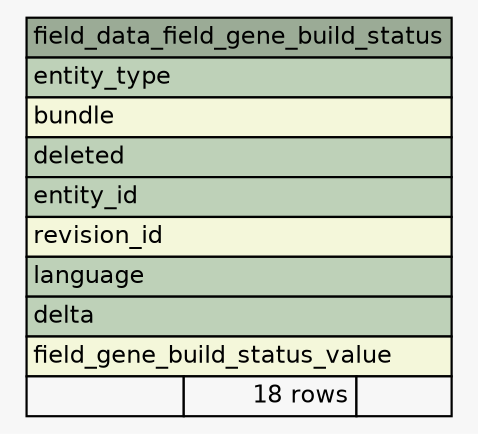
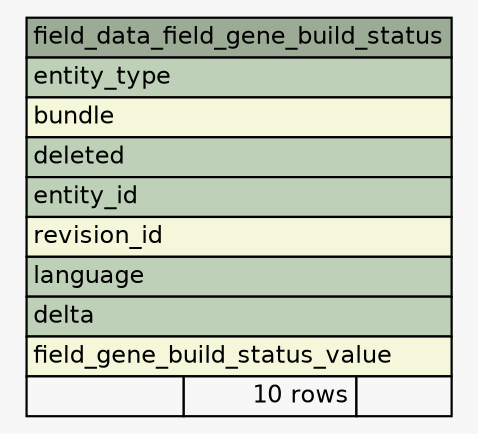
(301, 395) -> (301, 395)
